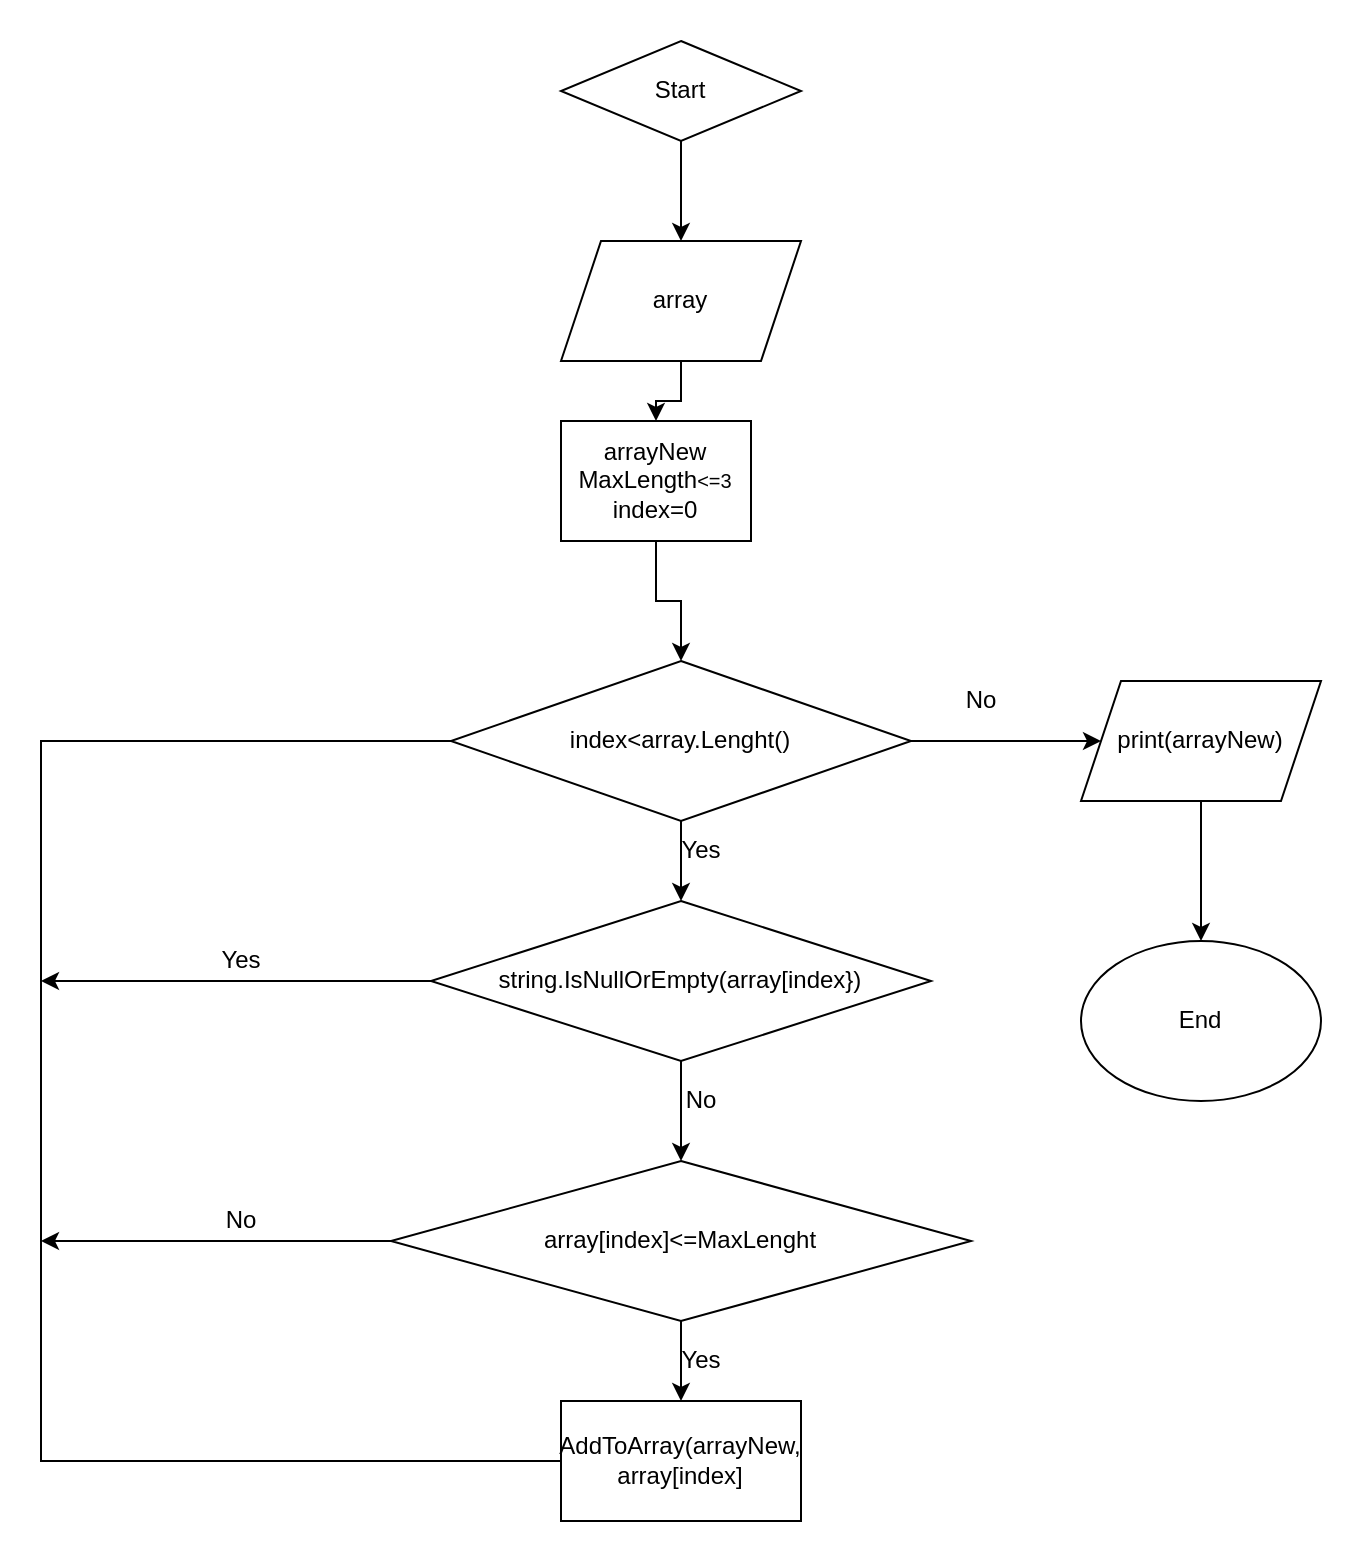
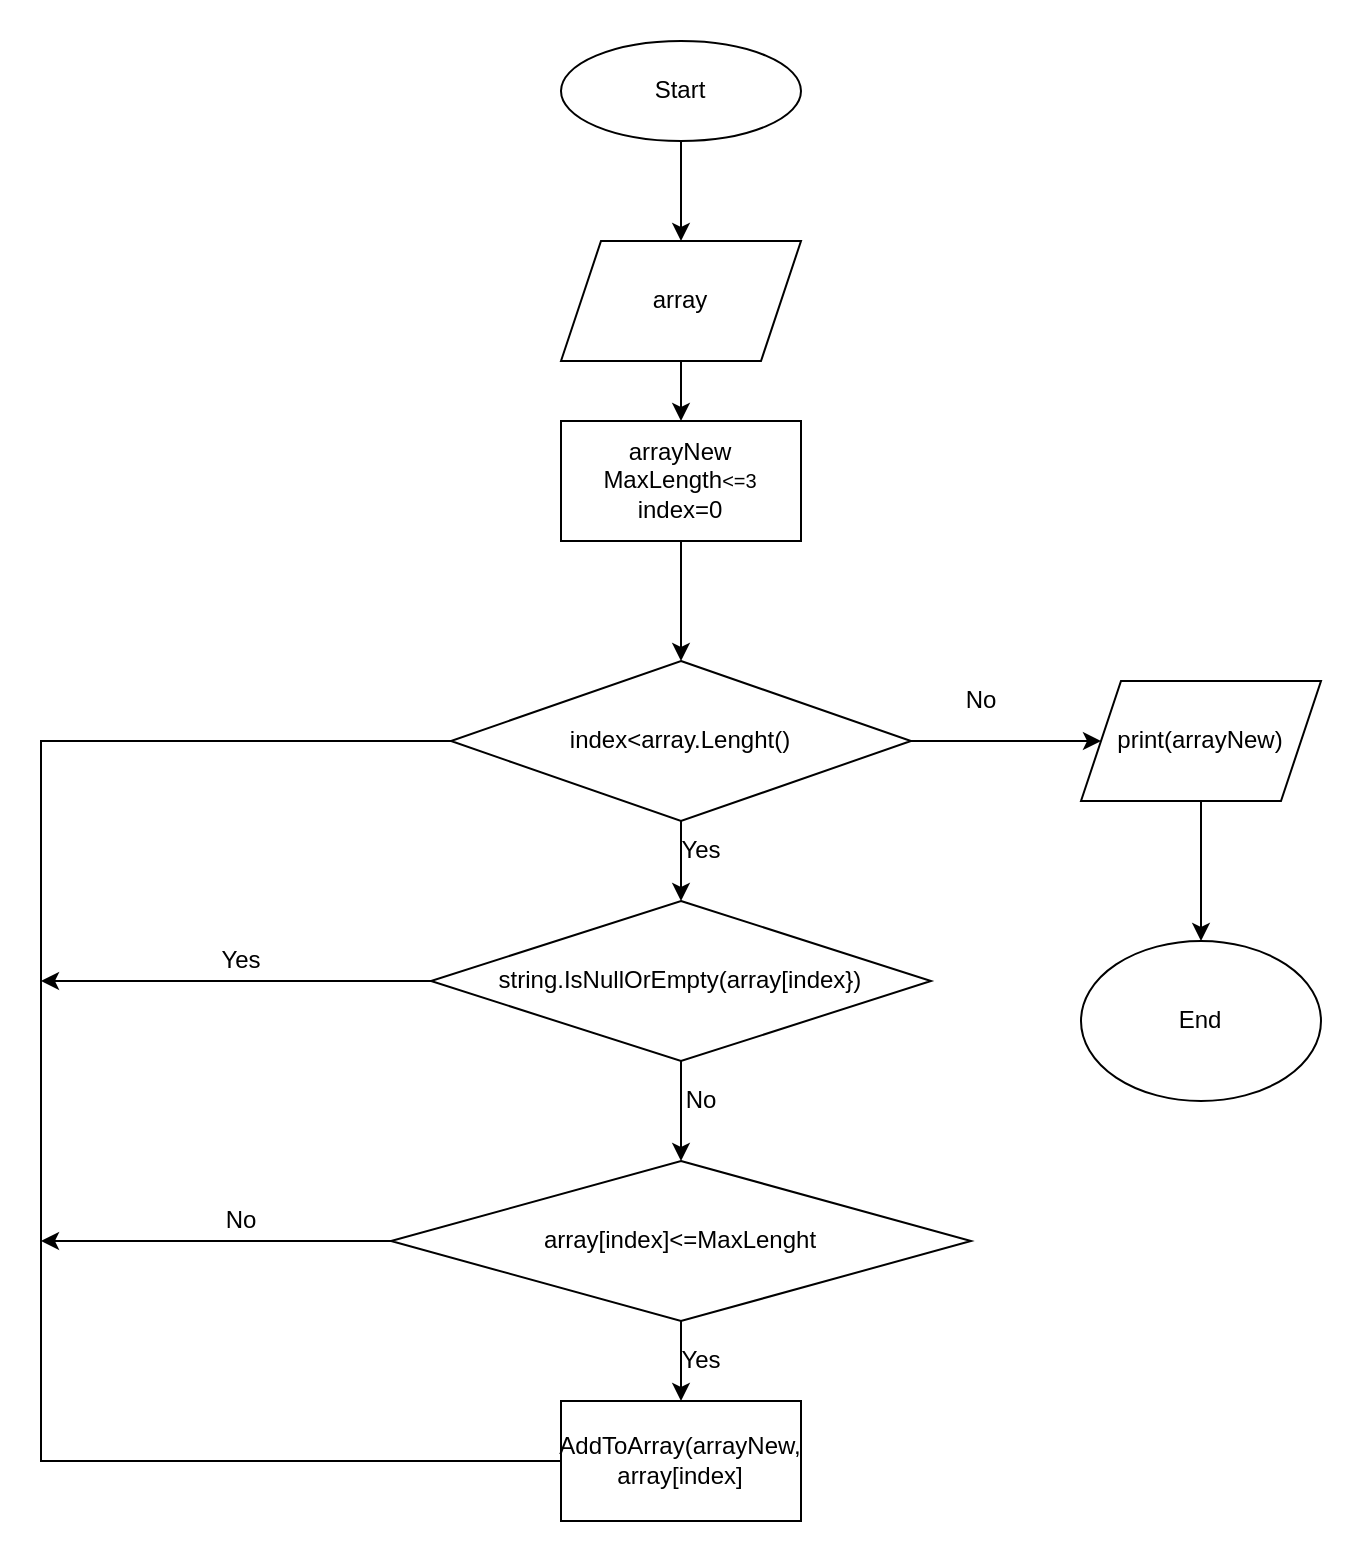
(681, 91) -> (681, 91)
(656, 481) -> (681, 481)
